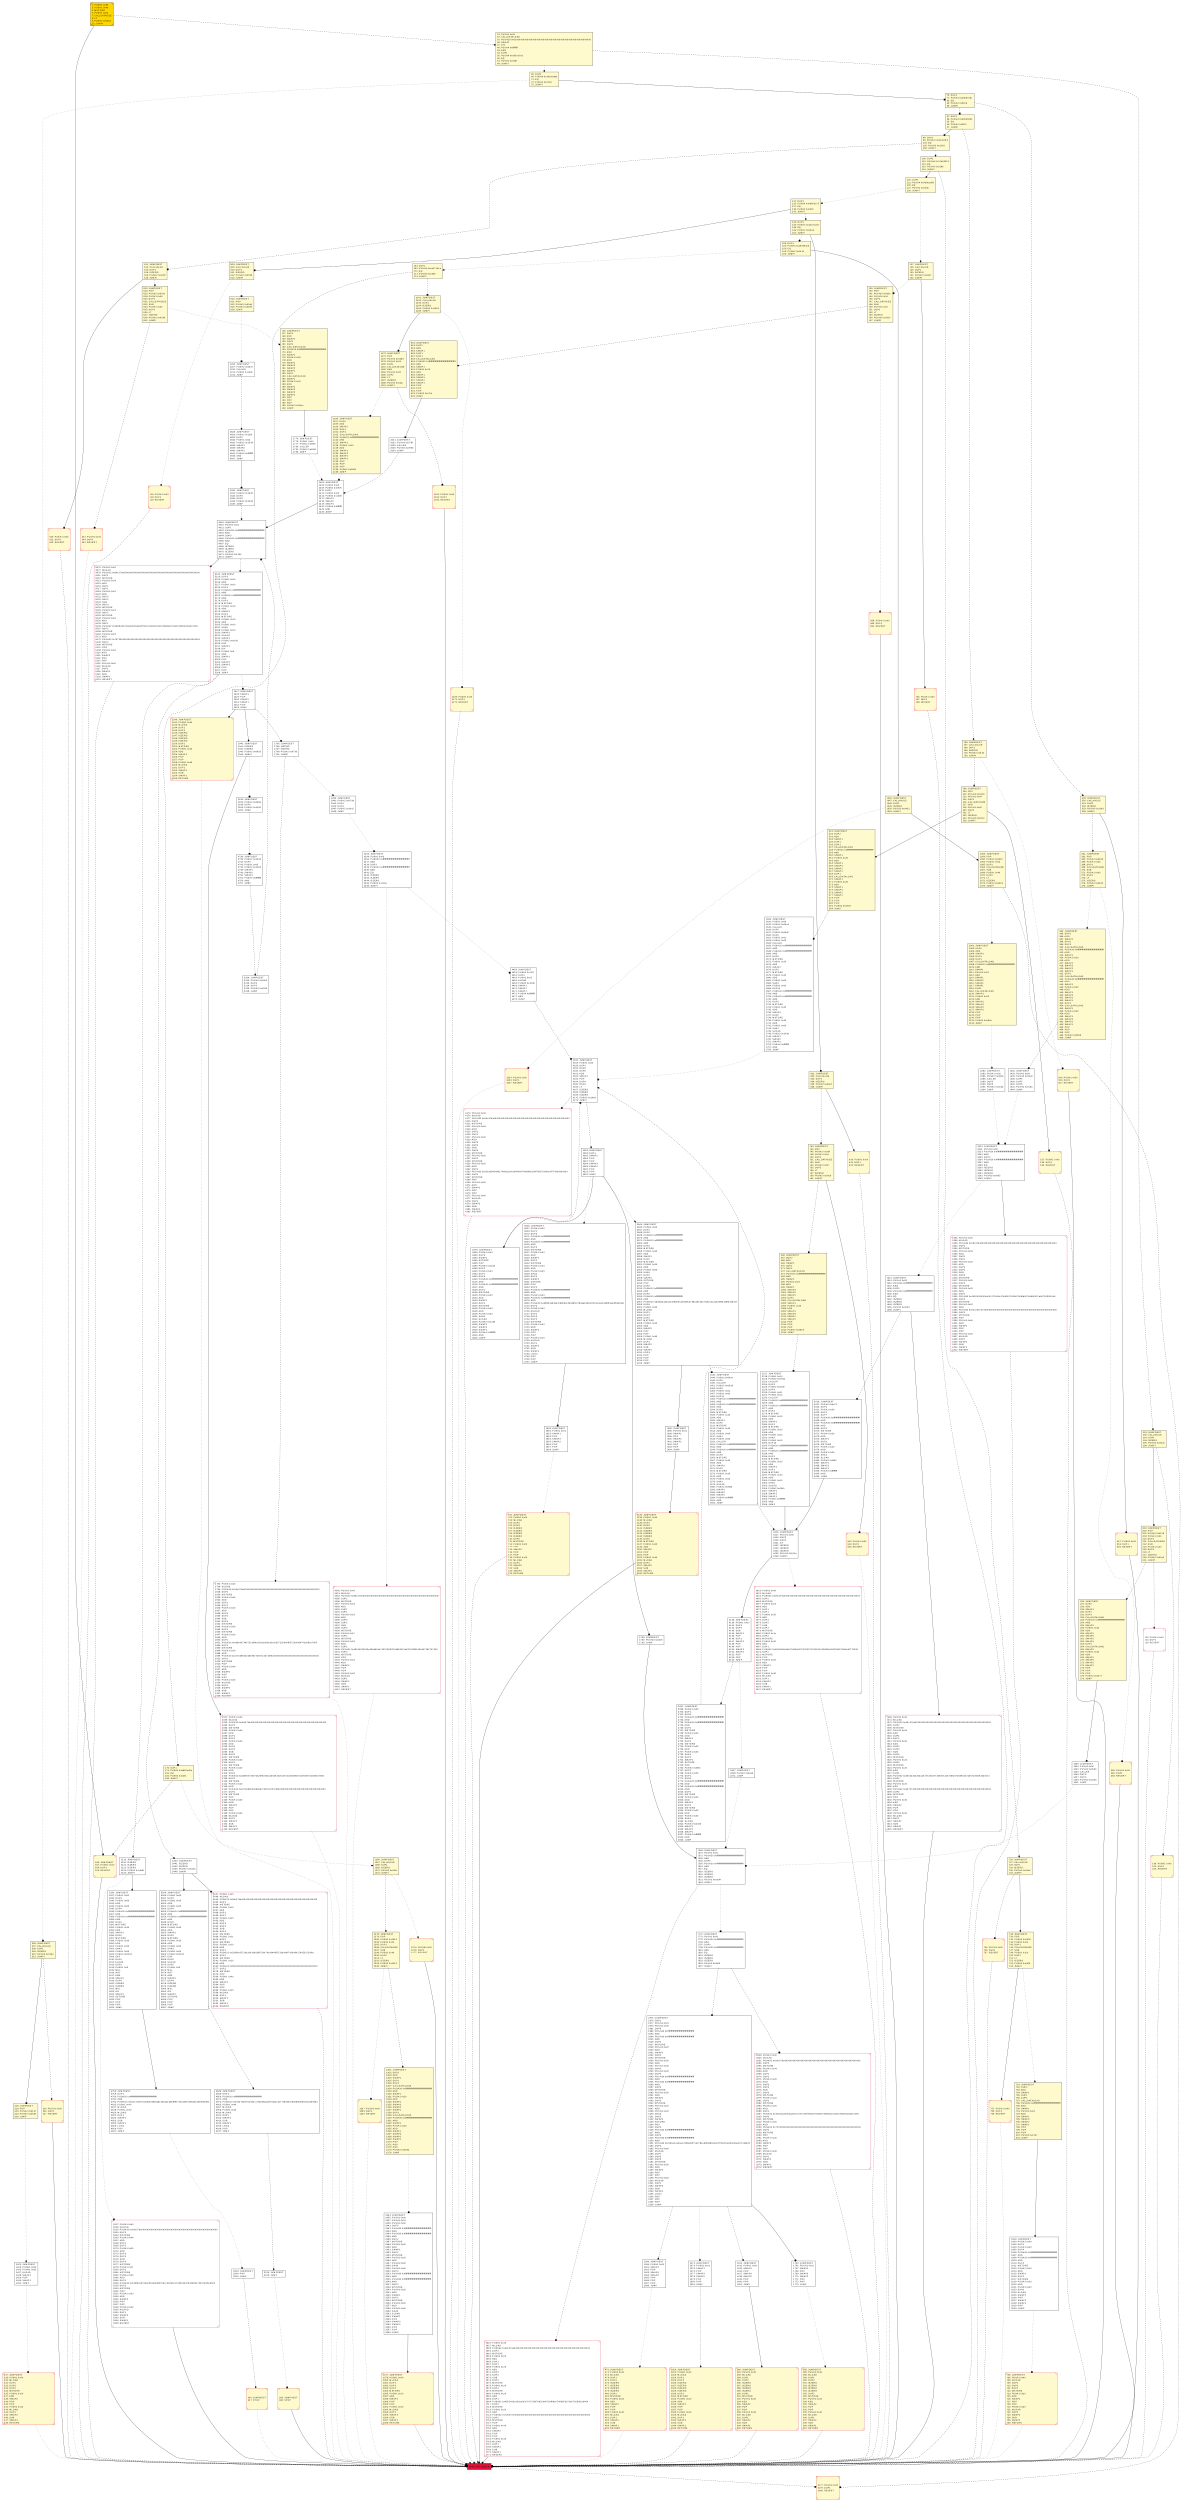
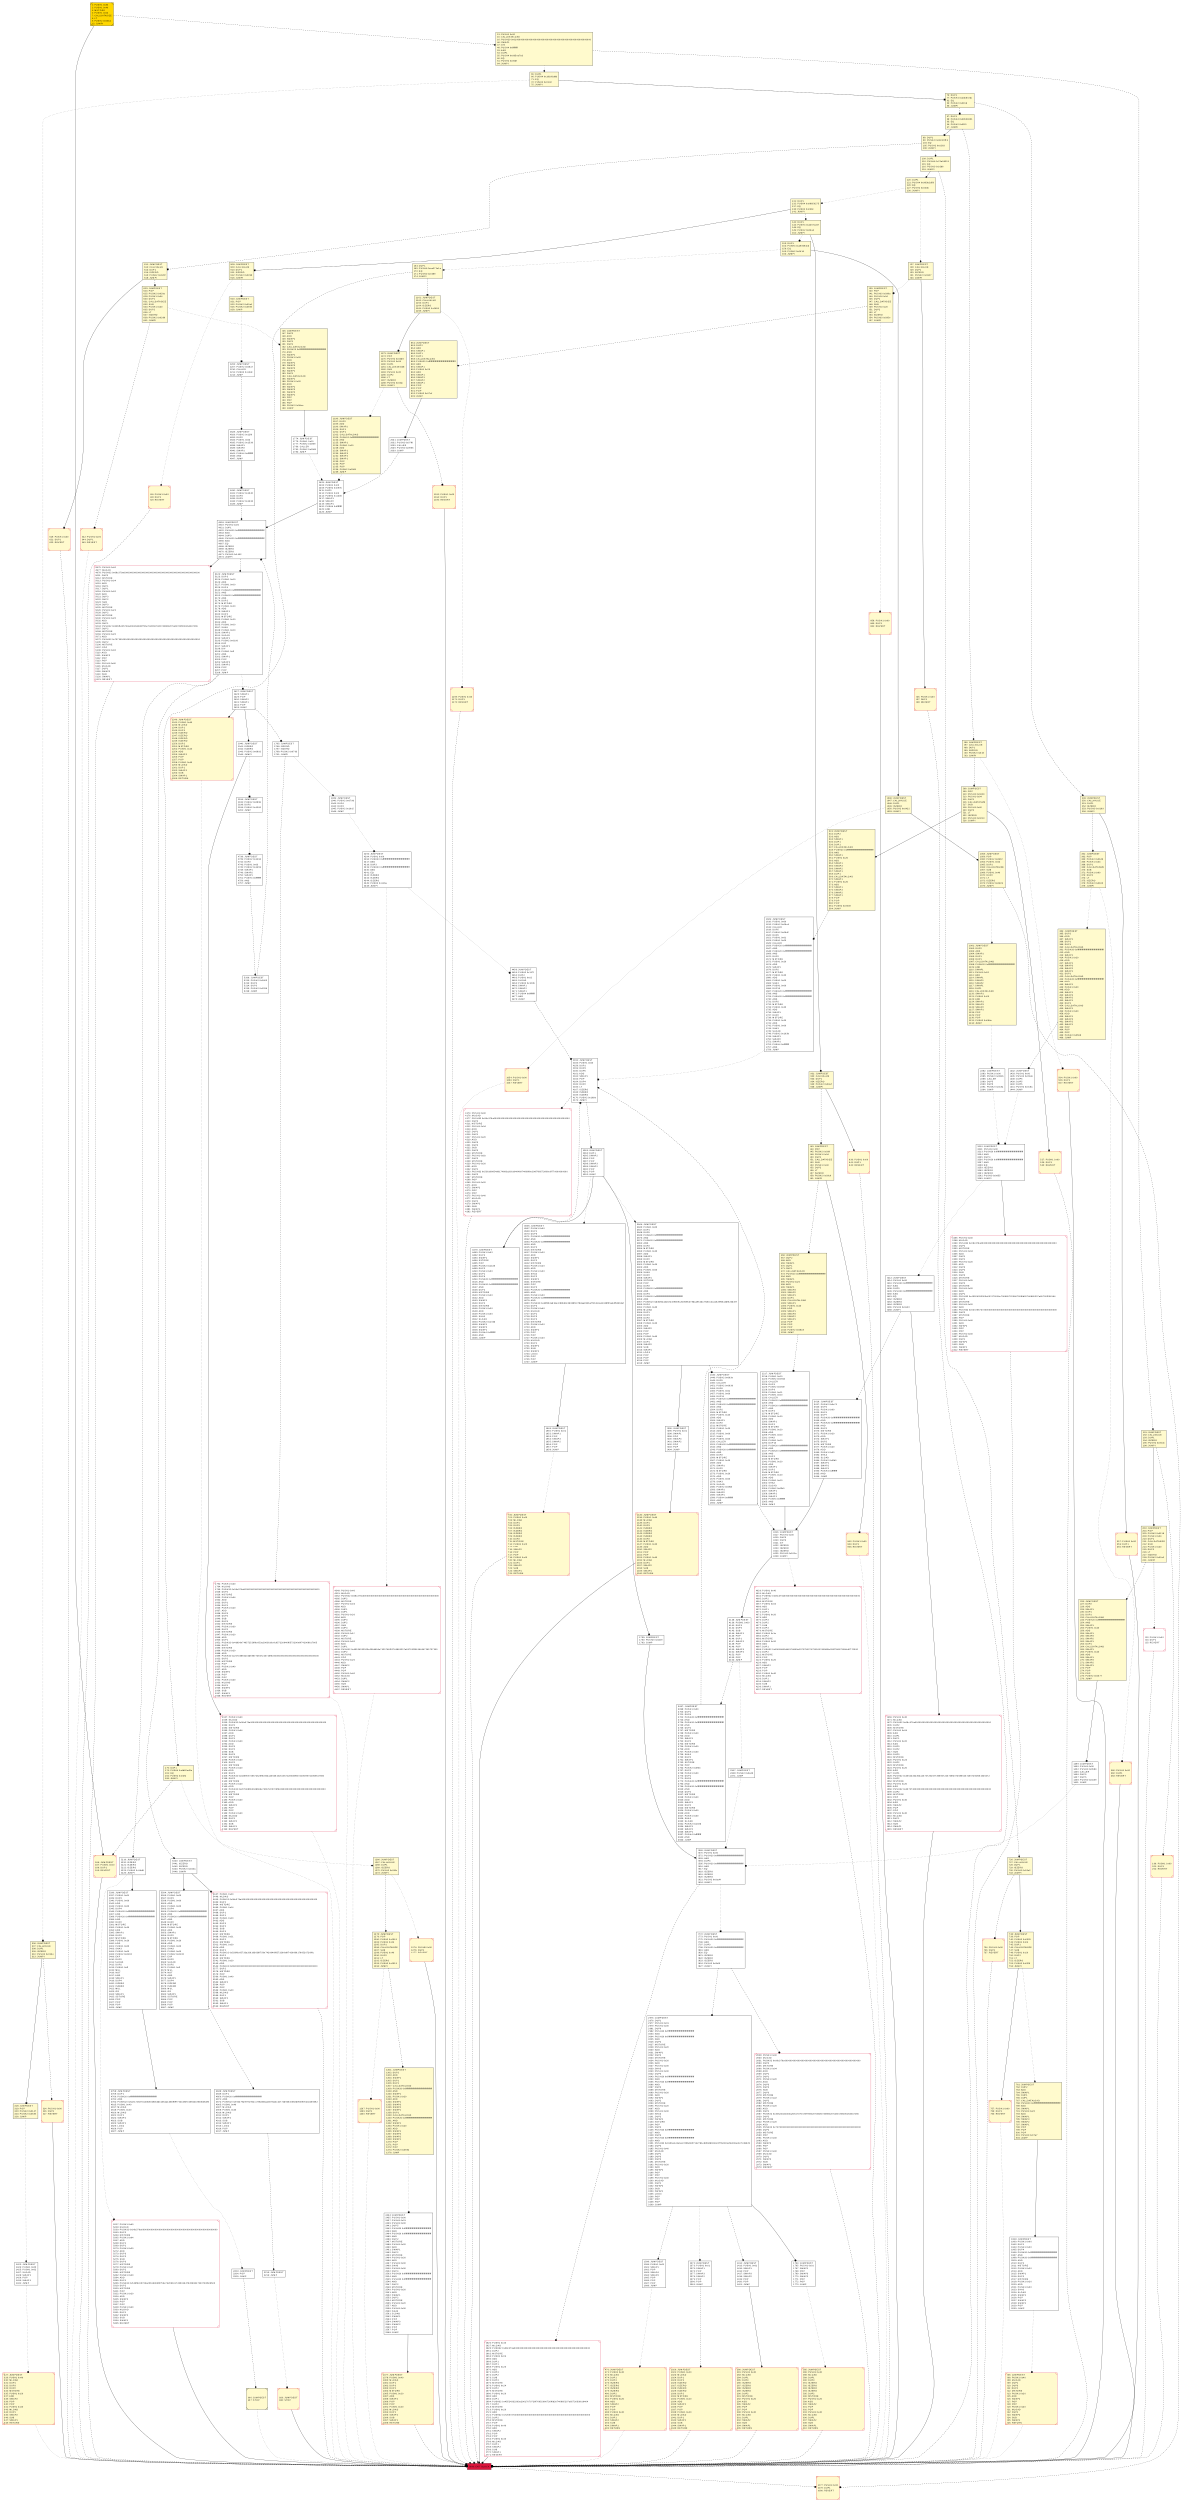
(257, 2399) -> (257, 2399)
